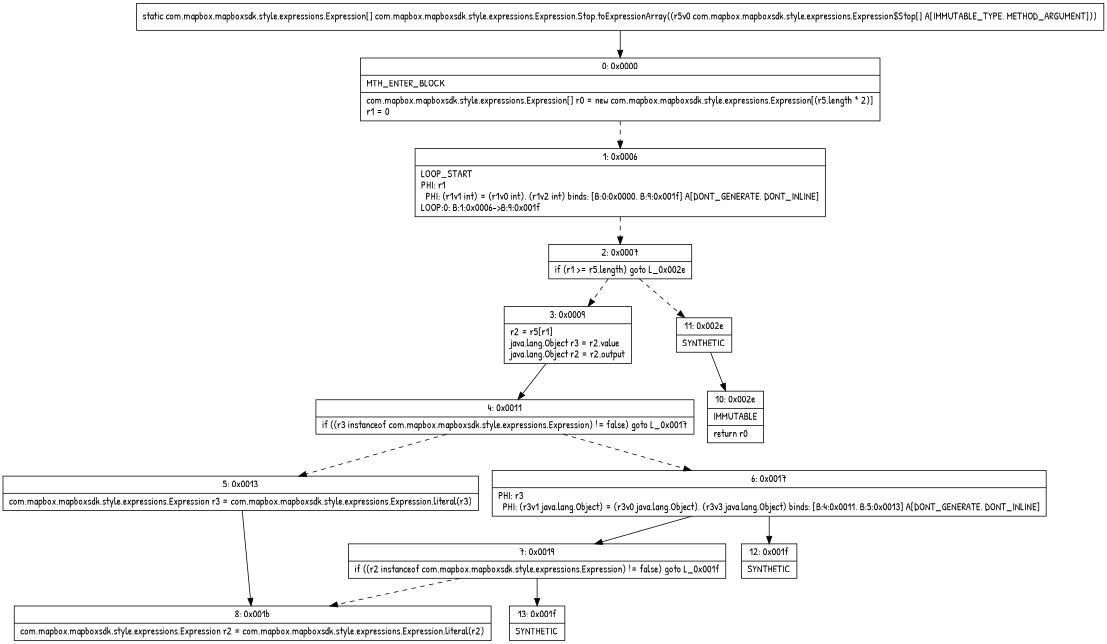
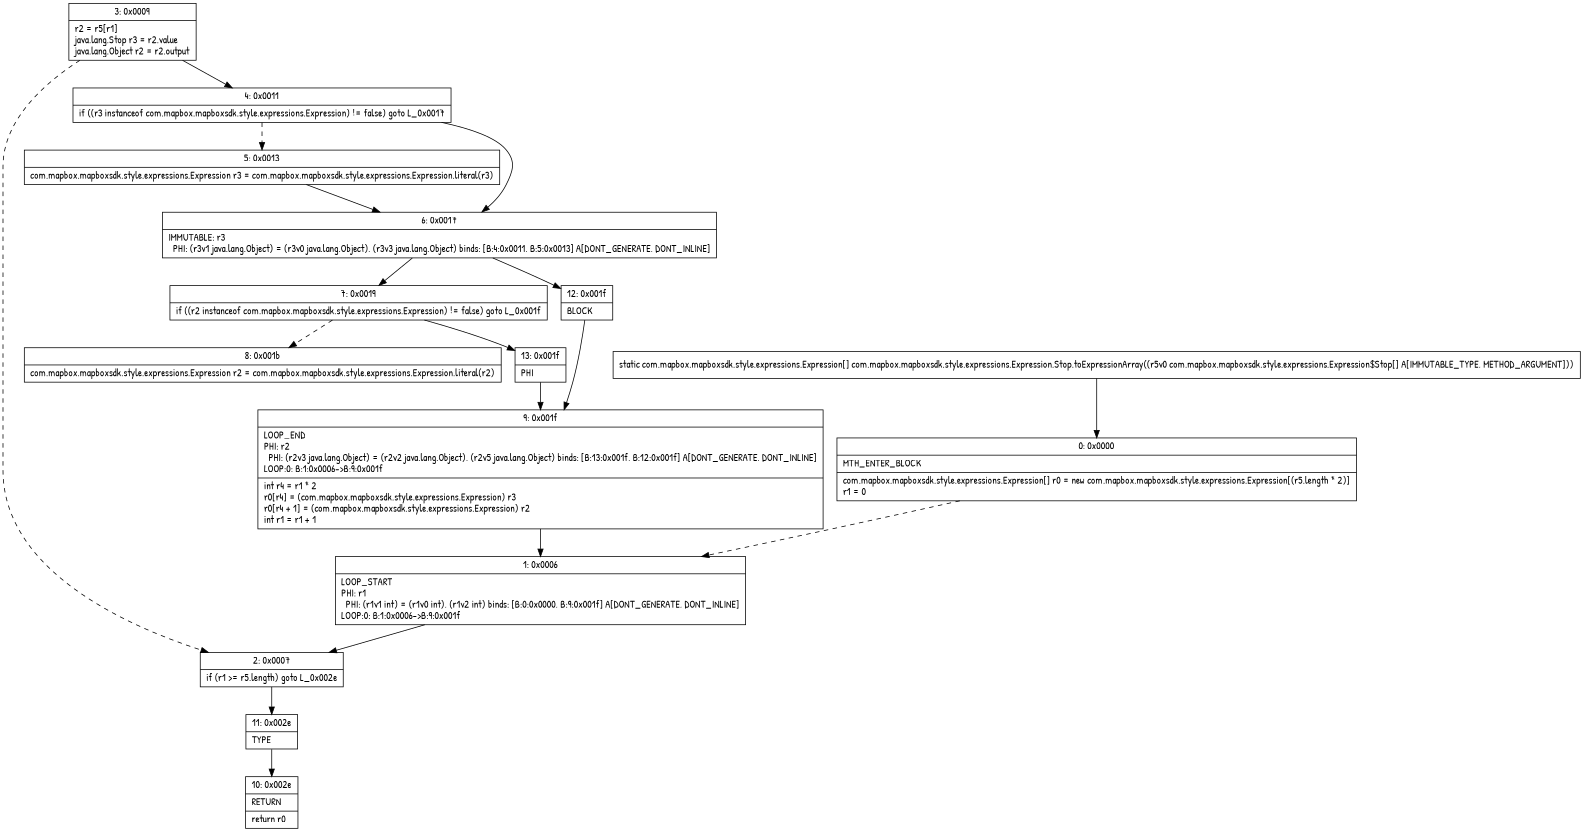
(620, 227) -> (381, 638)
(600, 290) -> (3, 393)
(659, 296) -> (272, 697)
(565, 343) -> (127, 40)
(704, 343) -> (262, 740)
(736, 417) -> (267, 802)
(624, 451) -> (505, 148)
none -> (540, 469)
(512, 496) -> (198, 238)
(246, 554) -> (340, 197)
(769, 569) -> (580, 311)
(537, 631) -> (527, 373)
